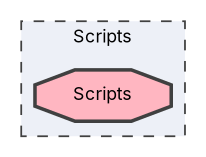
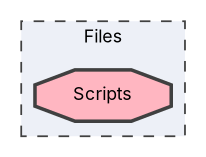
(103, 38) -> (103, 38)
